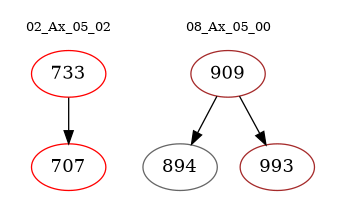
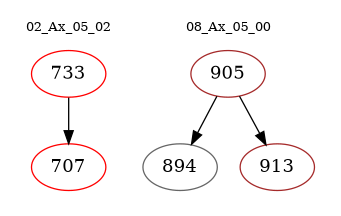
(228, 74) -> (228, 74)
(277, 167) -> (277, 167)
